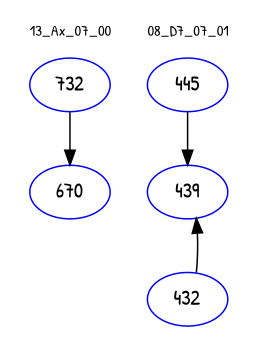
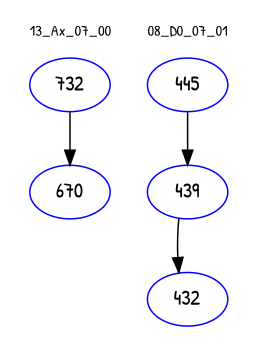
(188, 32) -> (188, 32)
(198, 253) -> (178, 238)
